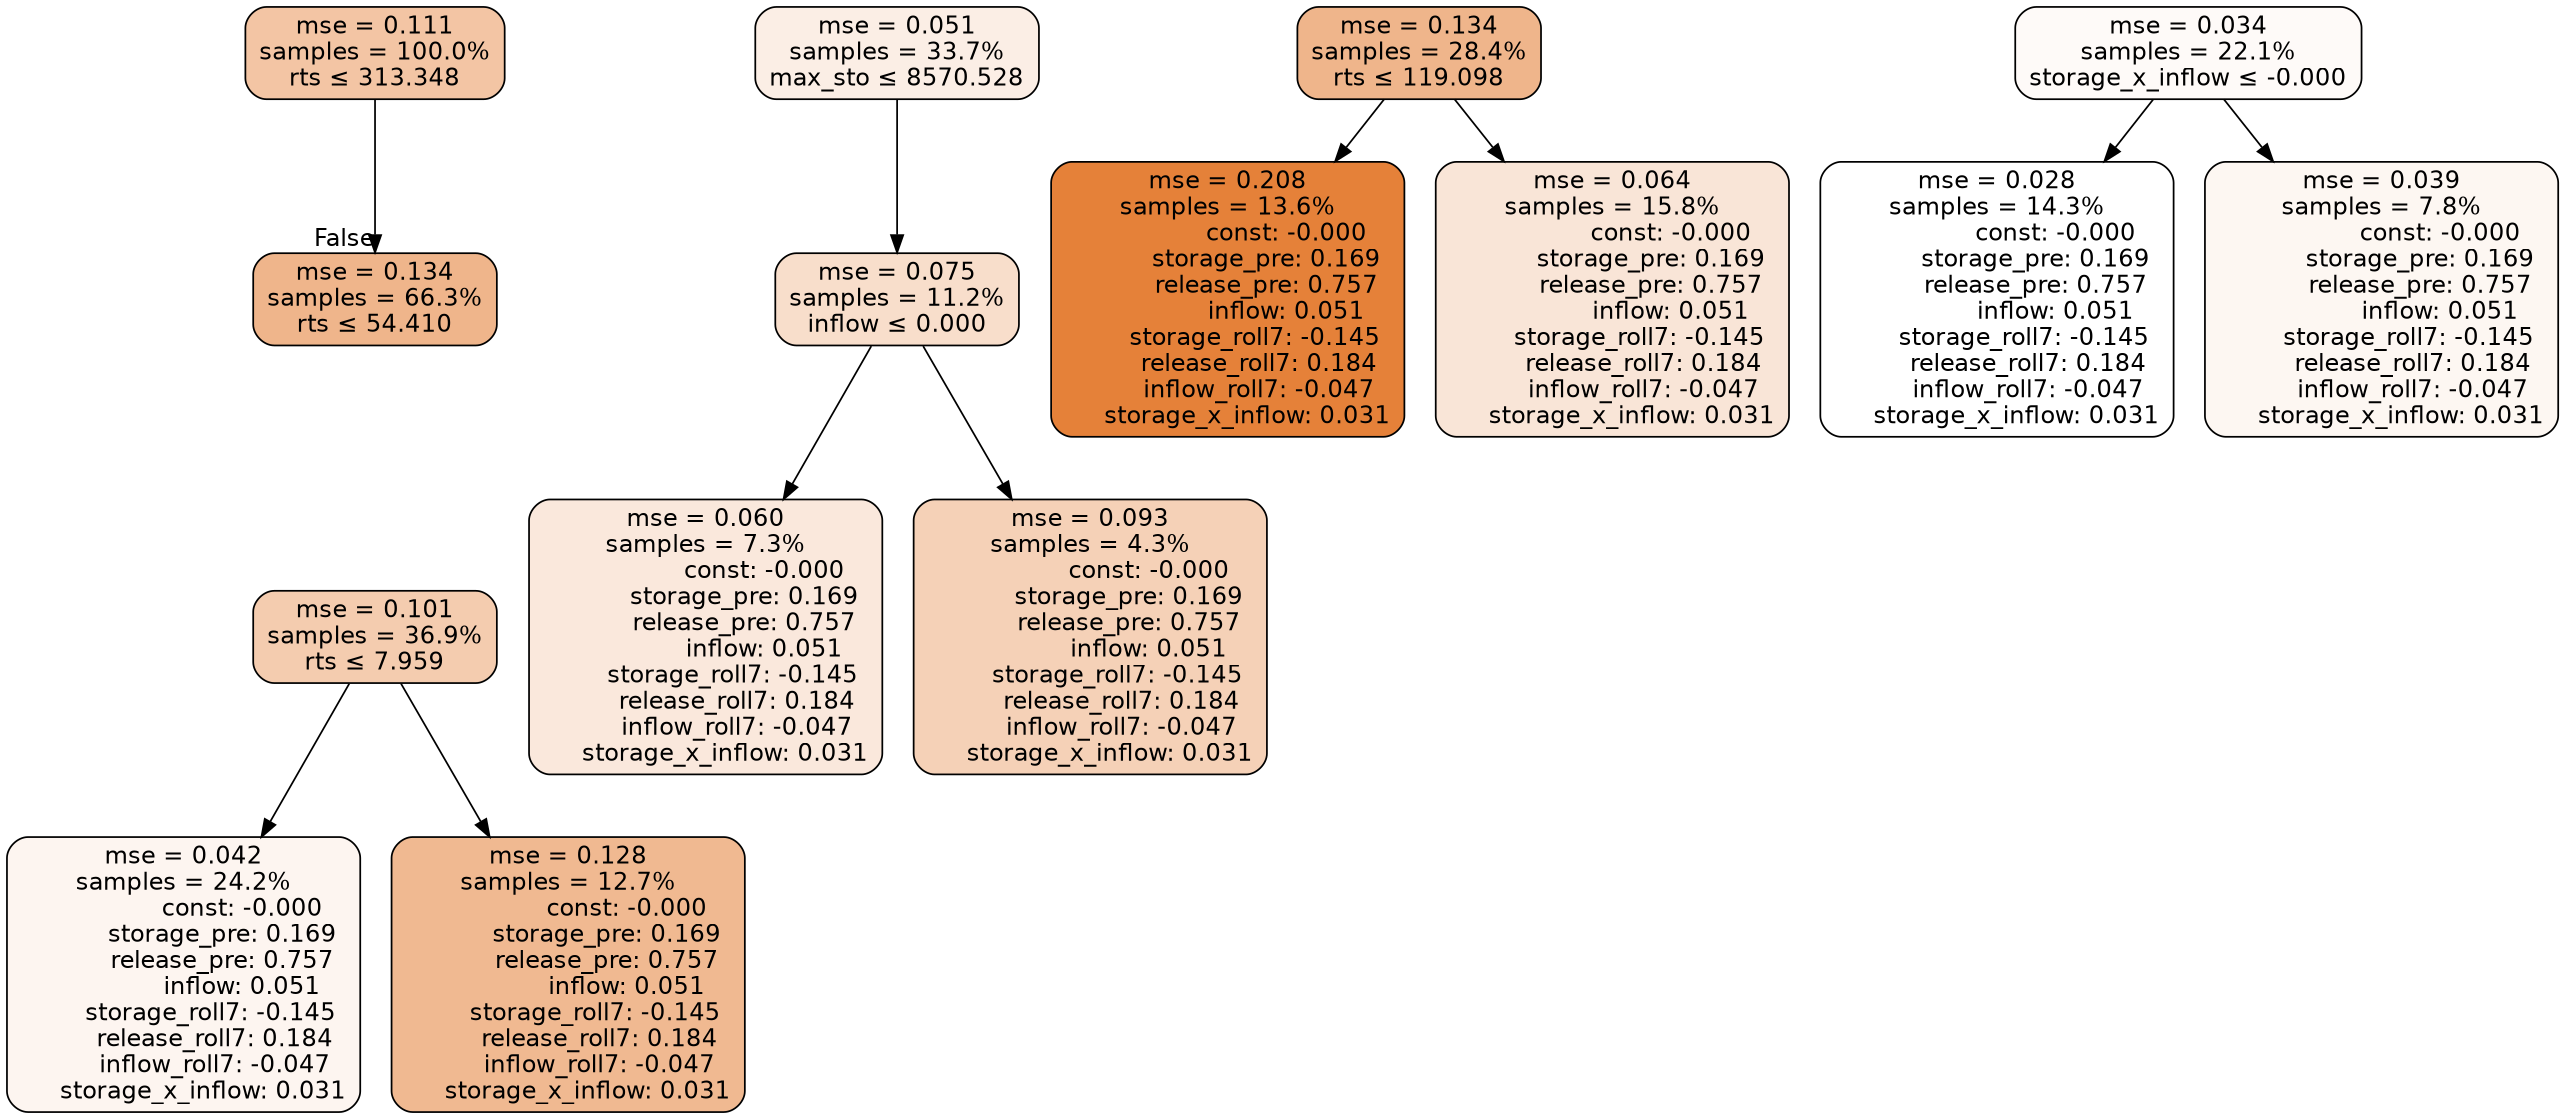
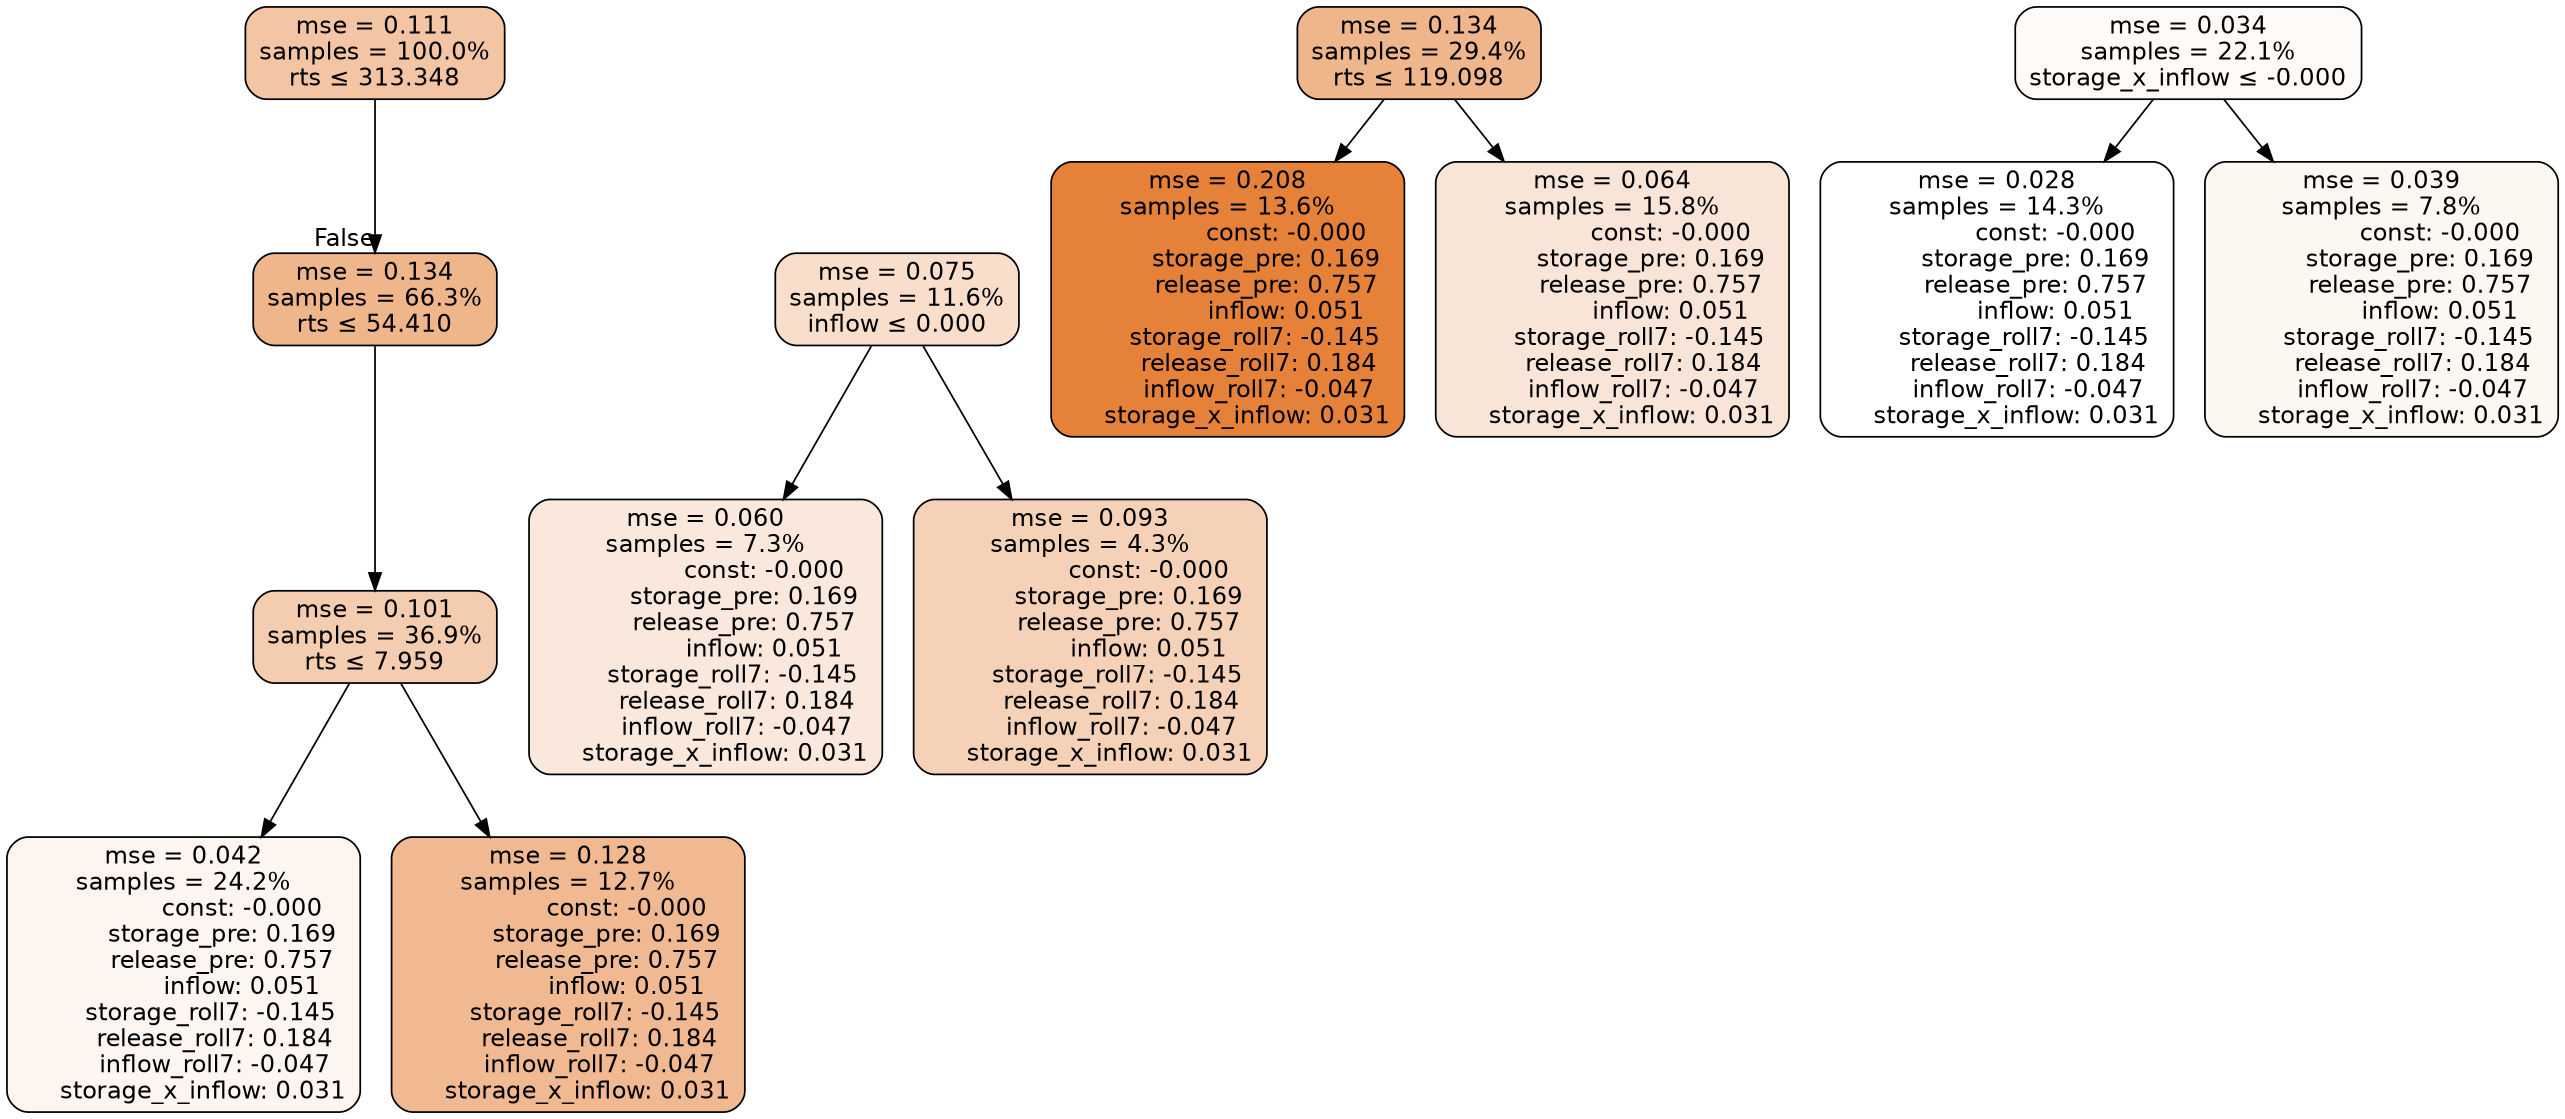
(897, 53) -> none
(1419, 53) -> (1419, 53)
(897, 299) -> (897, 299)
none -> (375, 459)
